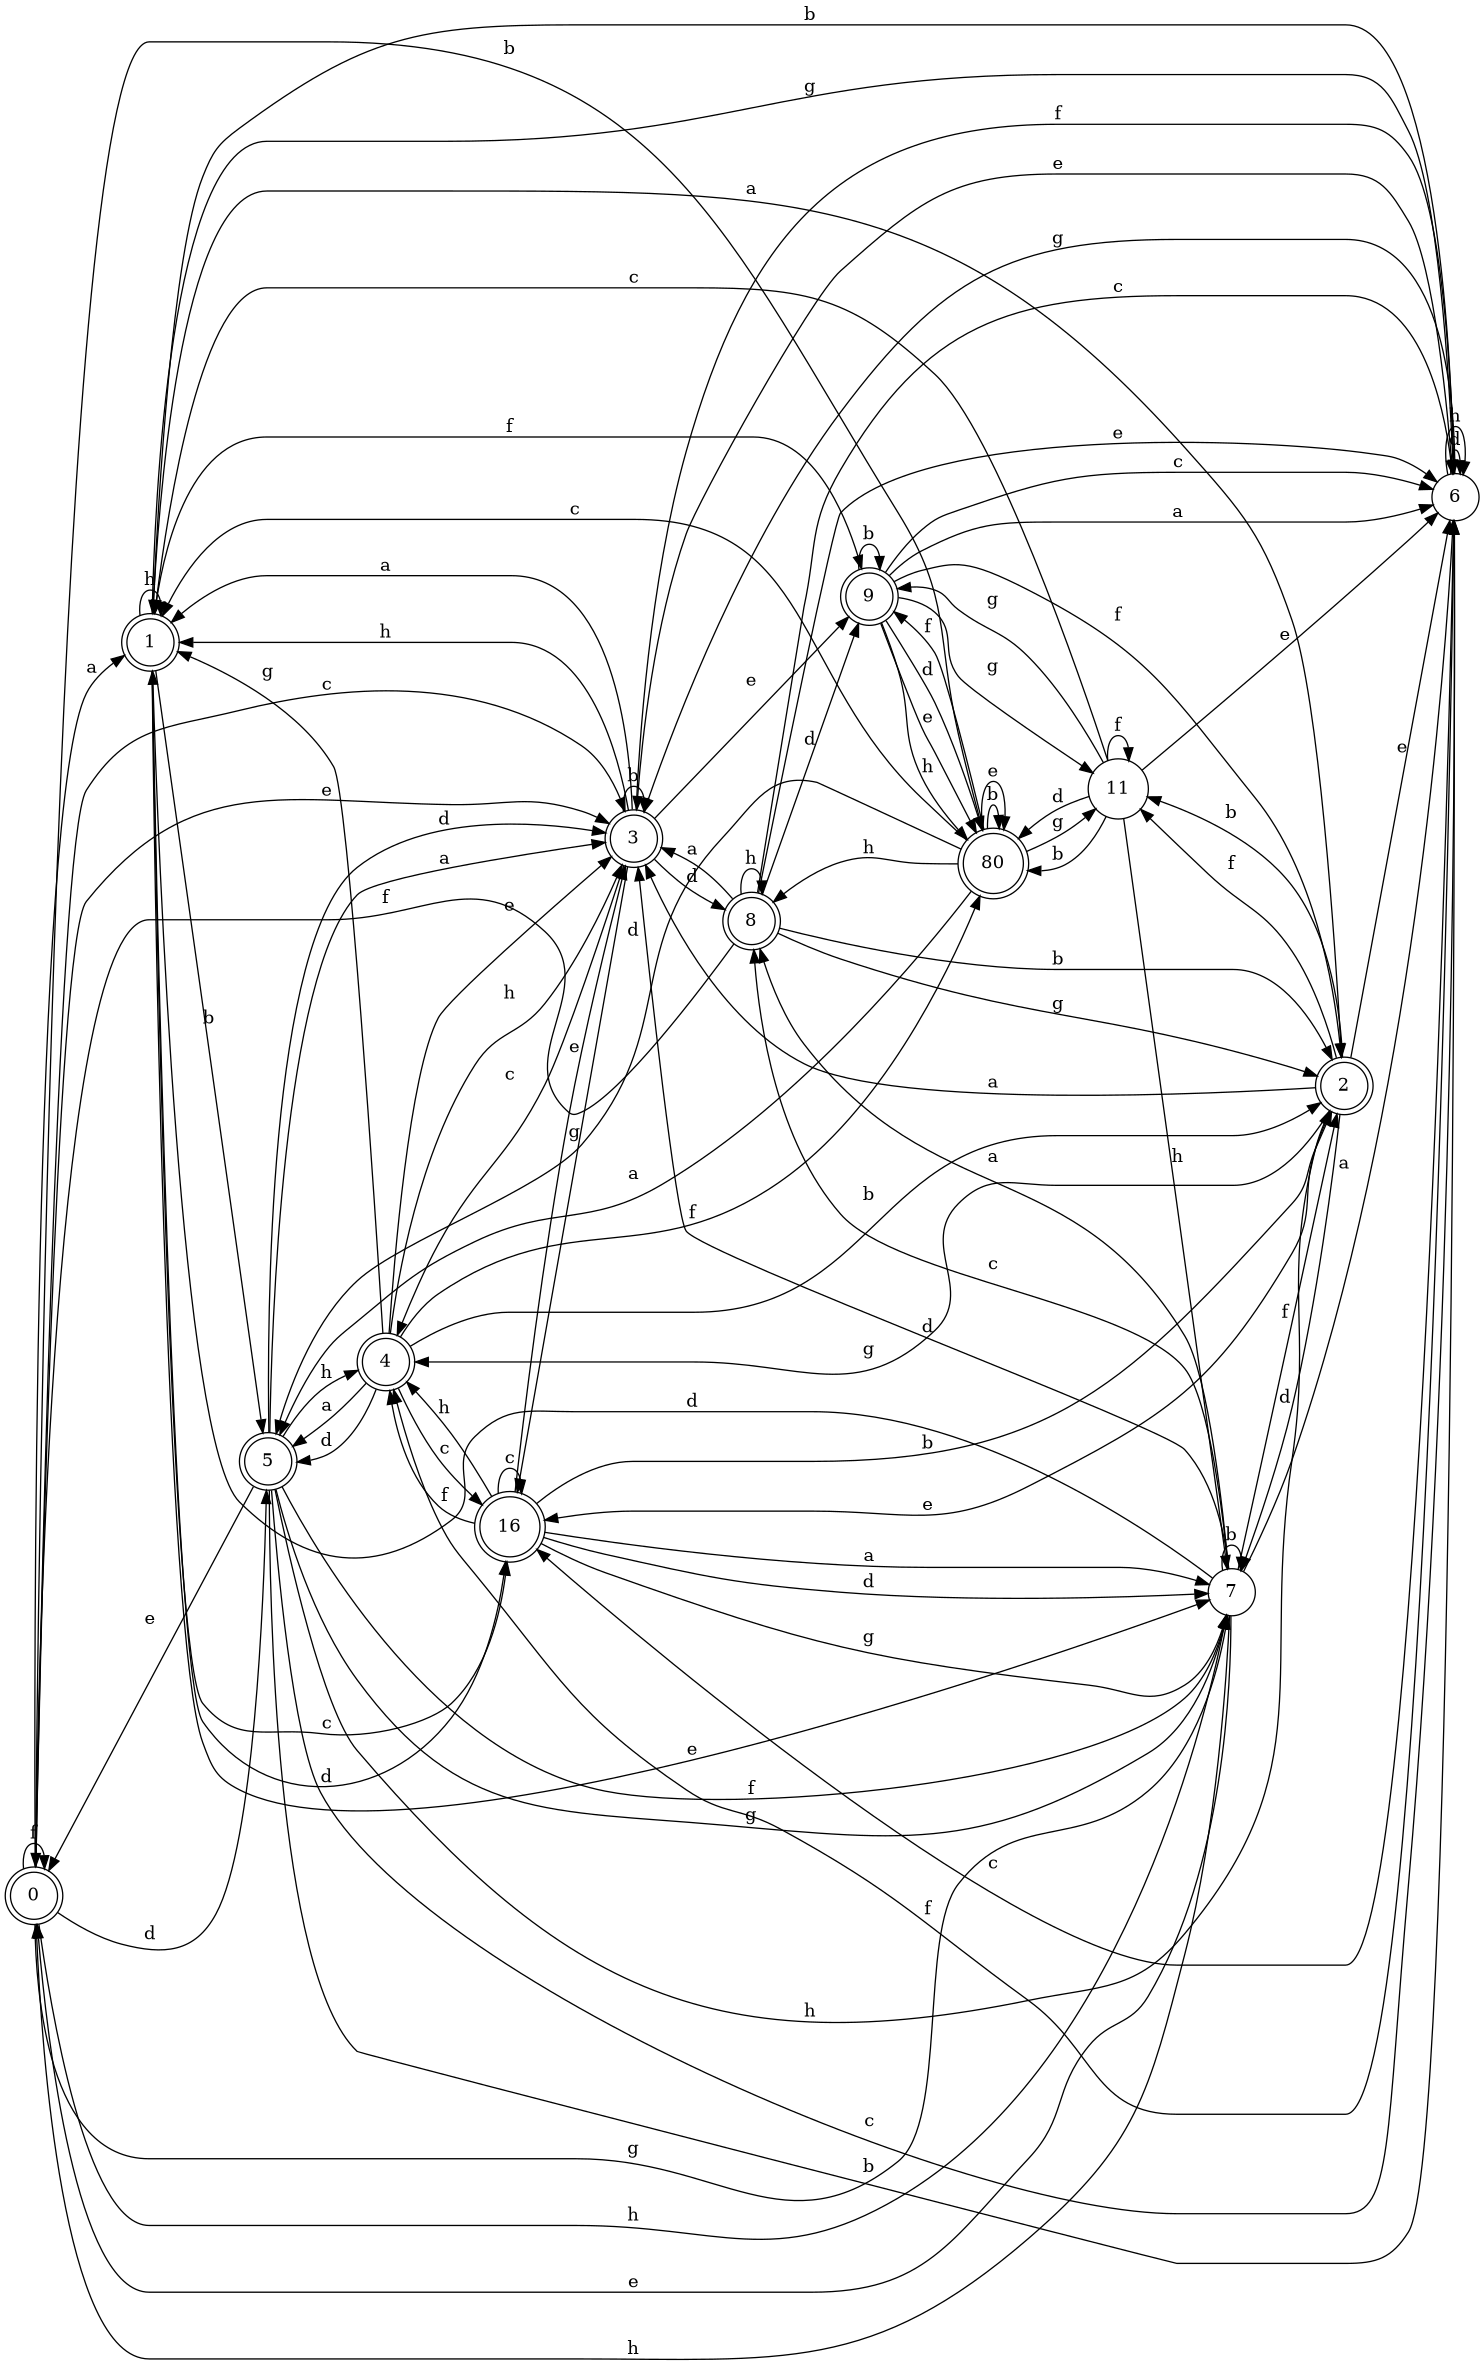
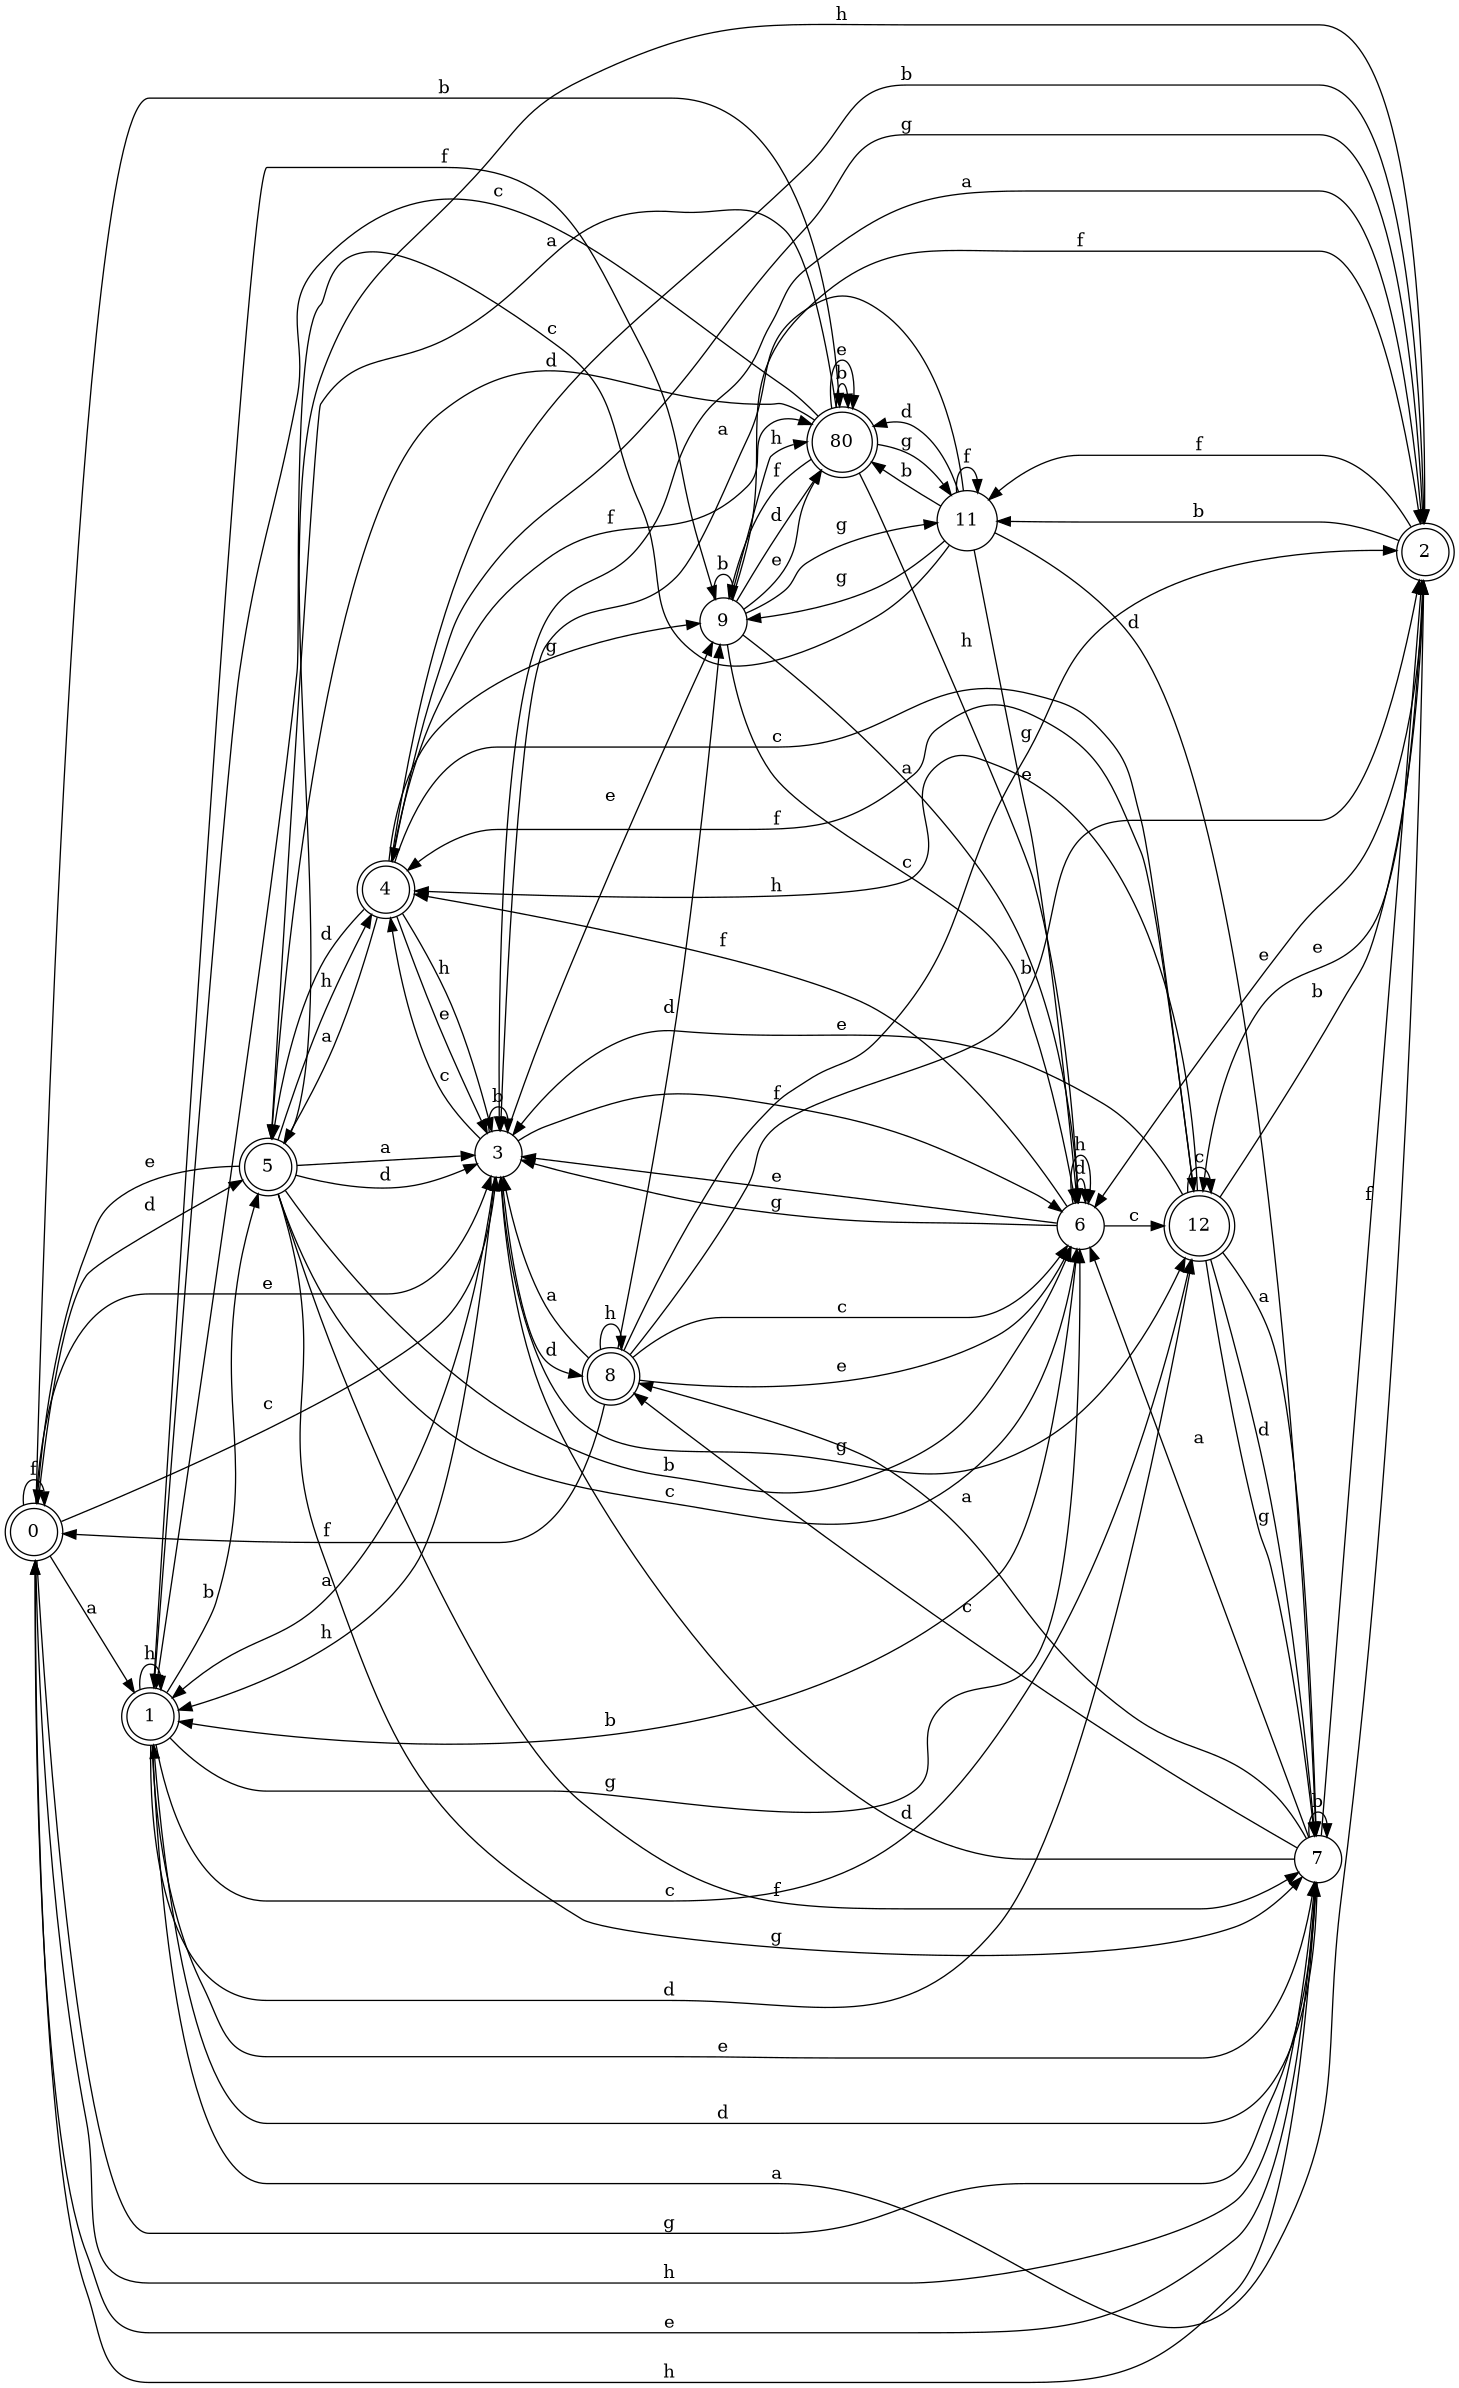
none -> (683, 569)
(869, 597) -> (724, 621)
(634, 839) -> (498, 1154)
(867, 858) -> (1010, 819)
(356, 958) -> (489, 689)
(1178, 1157) -> (1134, 623)
(1309, 1328) -> none
(510, 1527) -> (1199, 1226)
